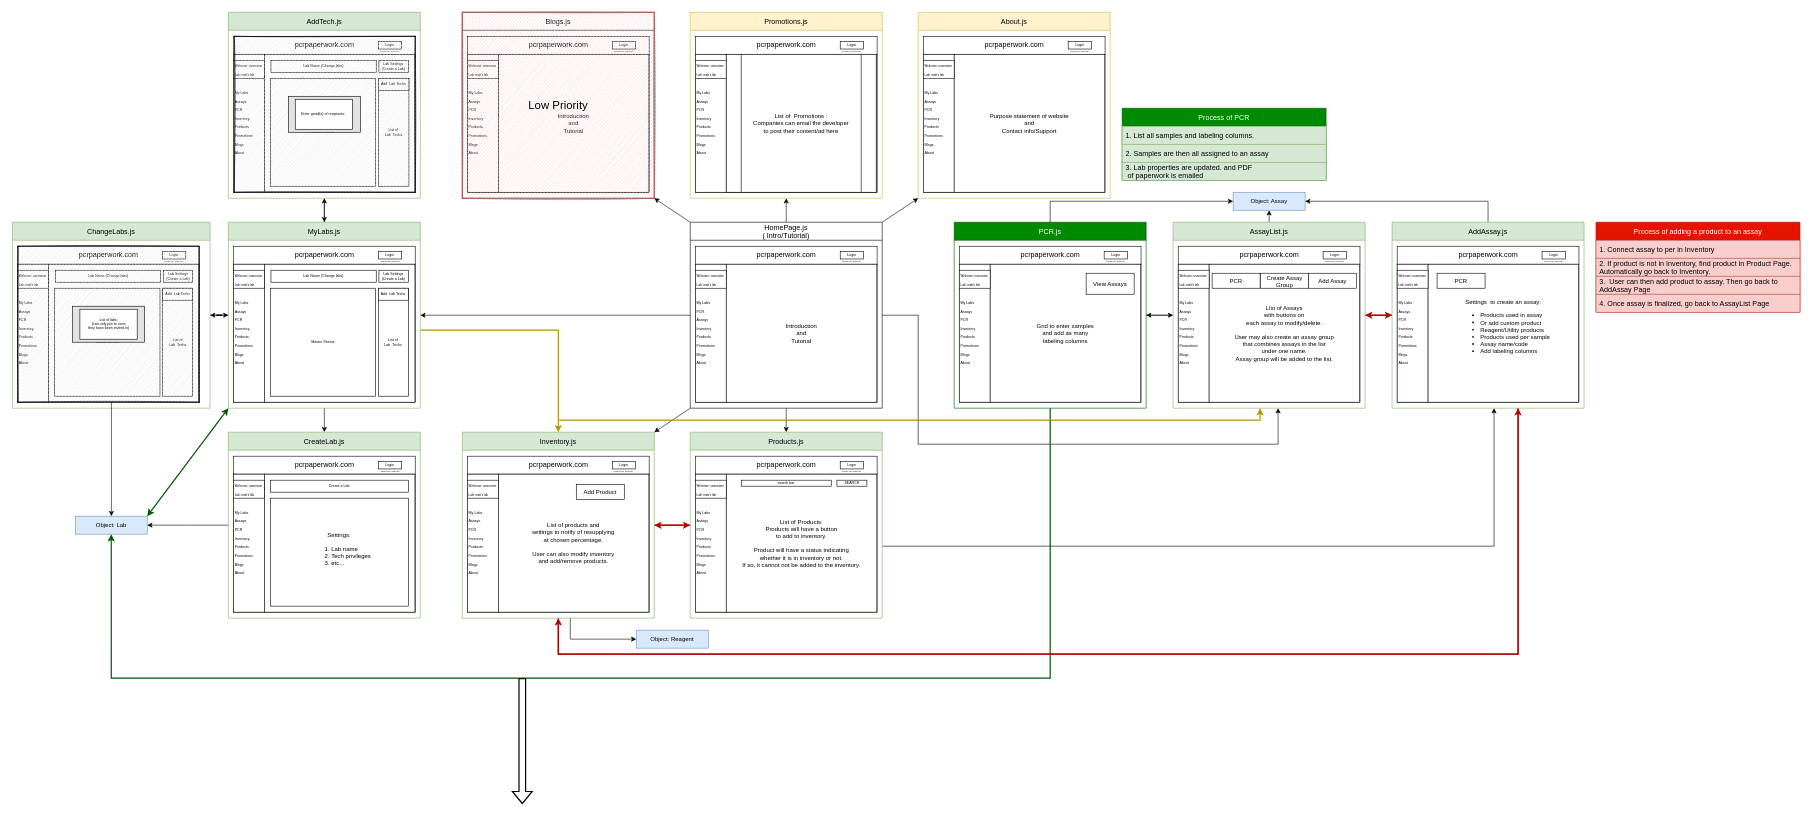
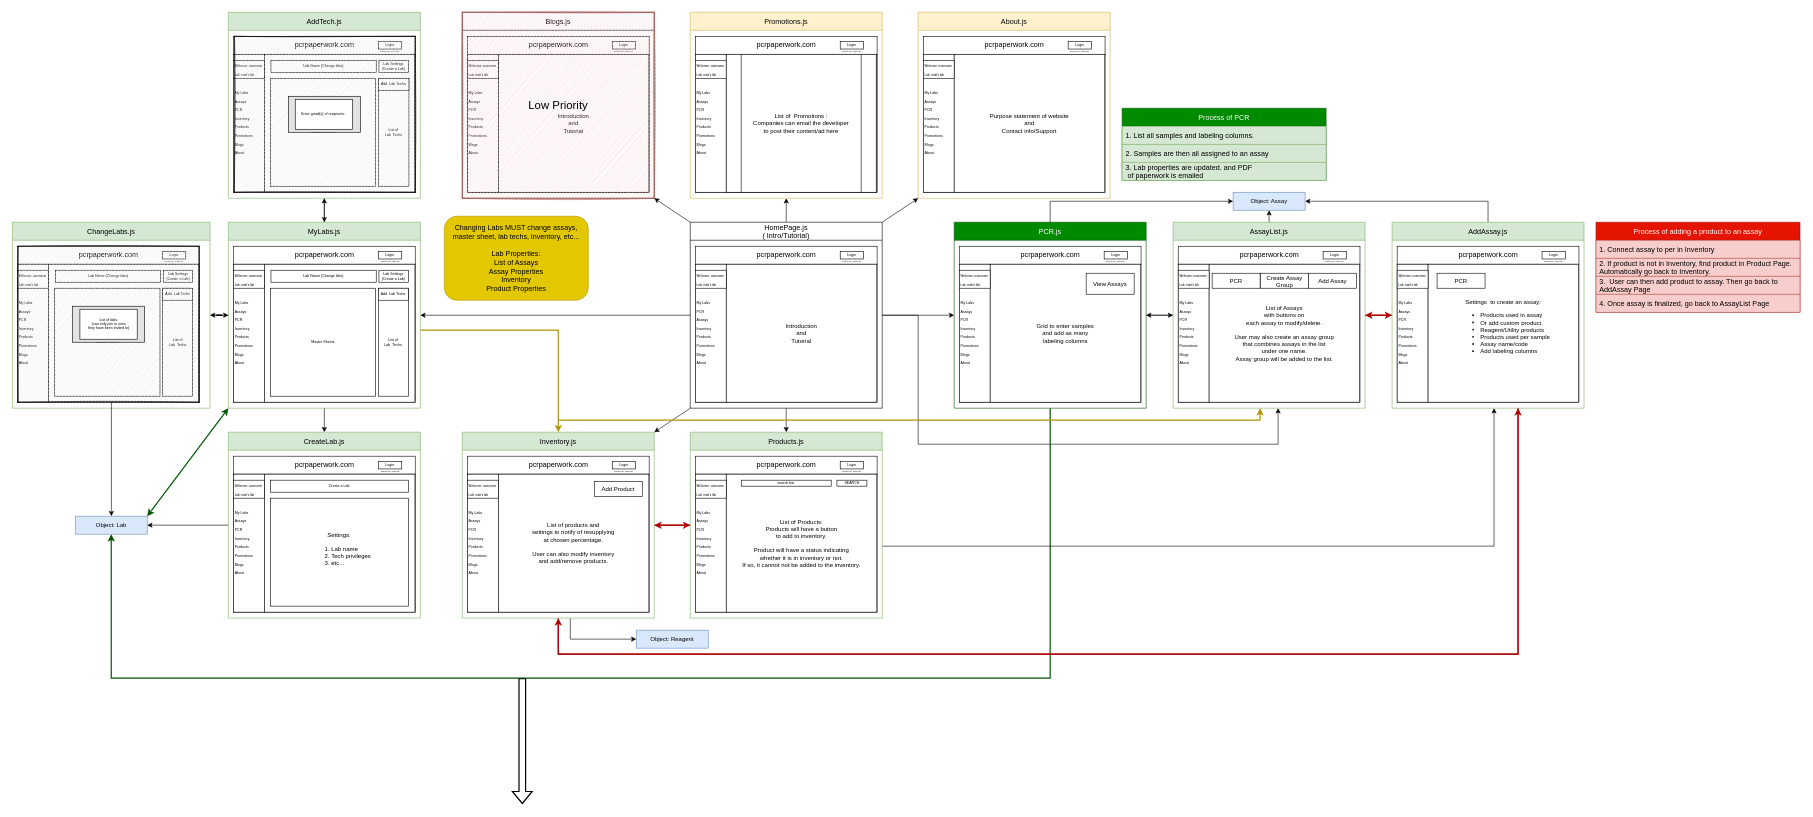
none -> (516, 258)
none -> (948, 315)
(600, 492) -> (618, 489)
